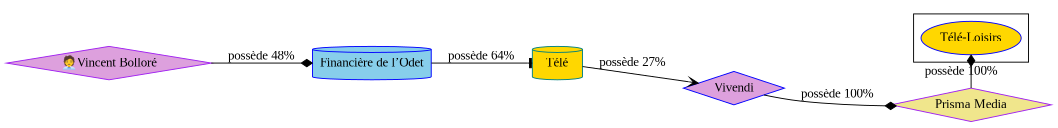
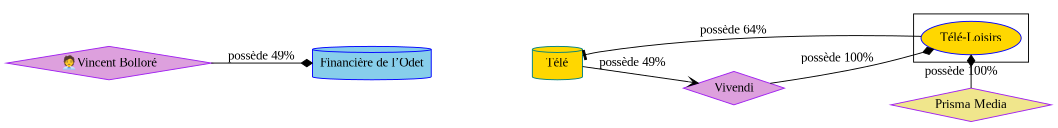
(262, 56) -> (262, 56)
(480, 63) -> (754, 38)
(633, 63) -> (633, 63)
(734, 88) -> (734, 88)
(824, 103) -> (847, 71)
